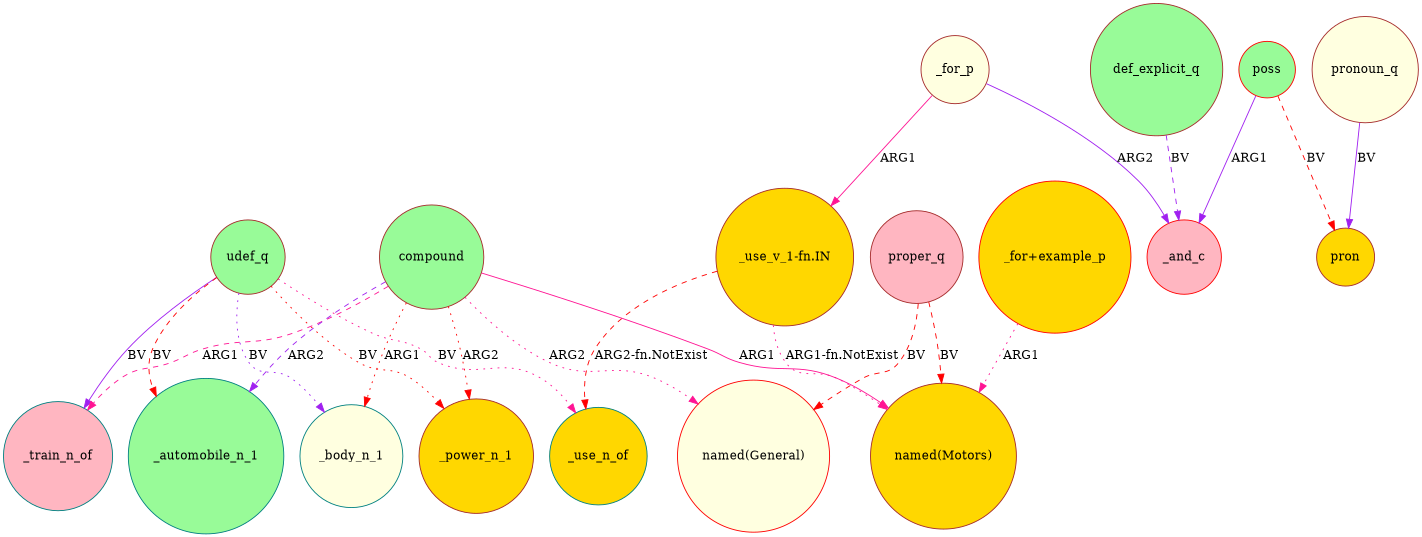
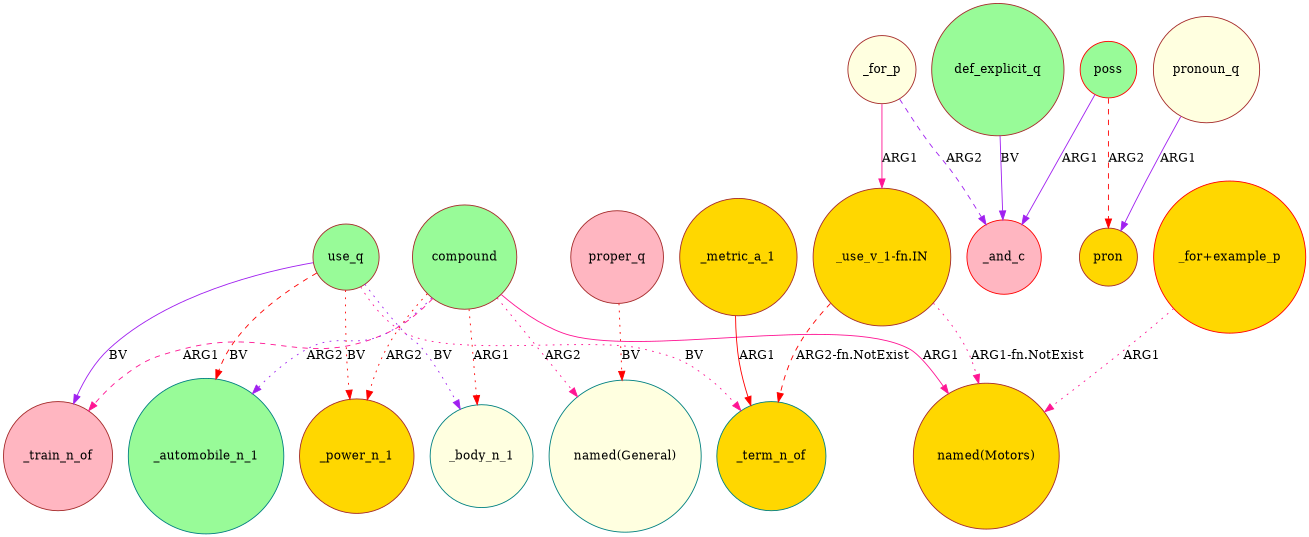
(1085, 138) -> (941, 158)
(1316, 158) -> (1127, 158)
(1367, 158) -> (1178, 158)
(1172, 173) -> (1001, 173)
(248, 257) -> (346, 257)
none -> (738, 257)
(306, 334) -> (340, 341)
(936, 338) -> none
(888, 371) -> (620, 334)
(58, 456) -> (58, 456)
(598, 456) -> (771, 456)
(754, 456) -> (625, 456)
